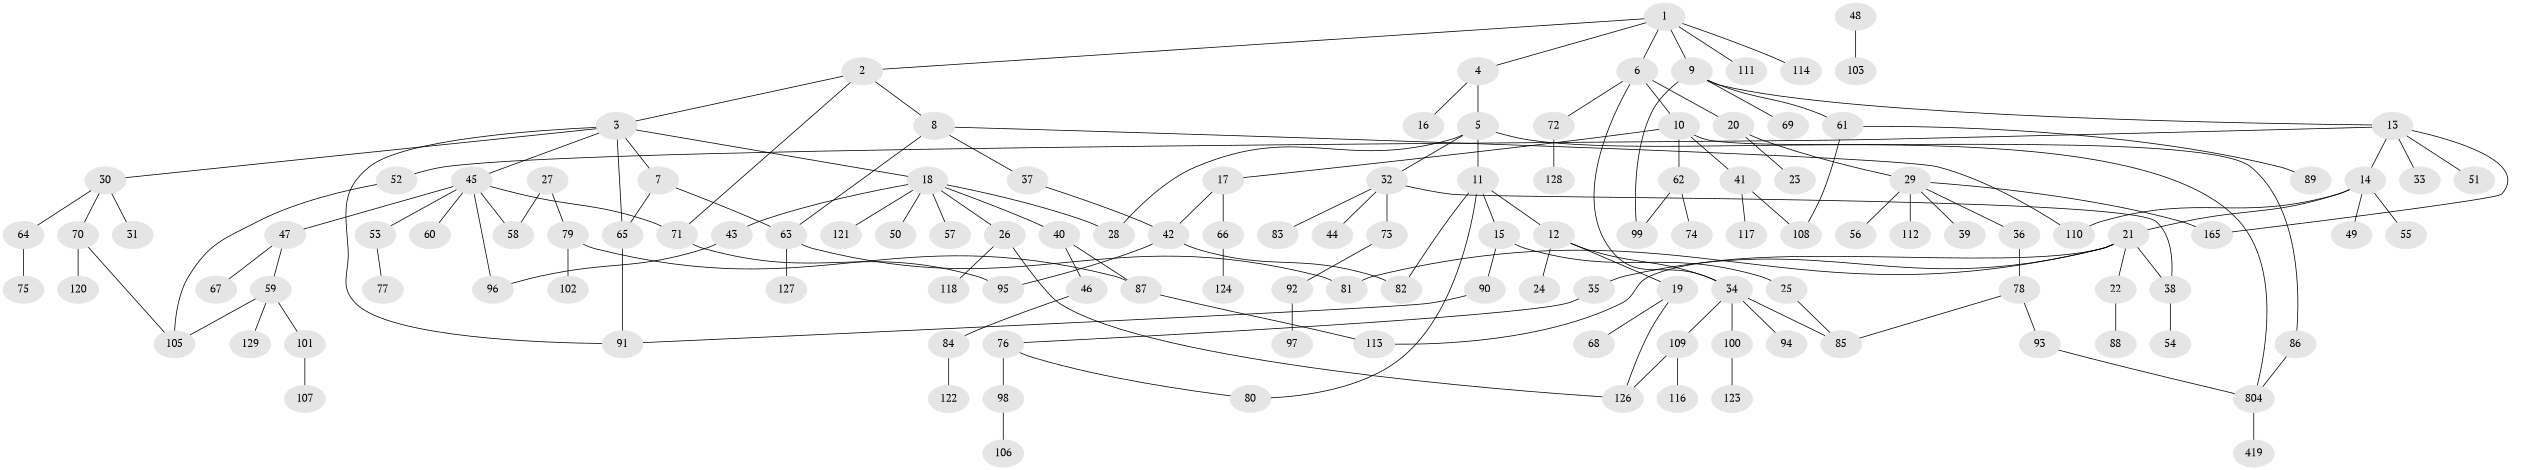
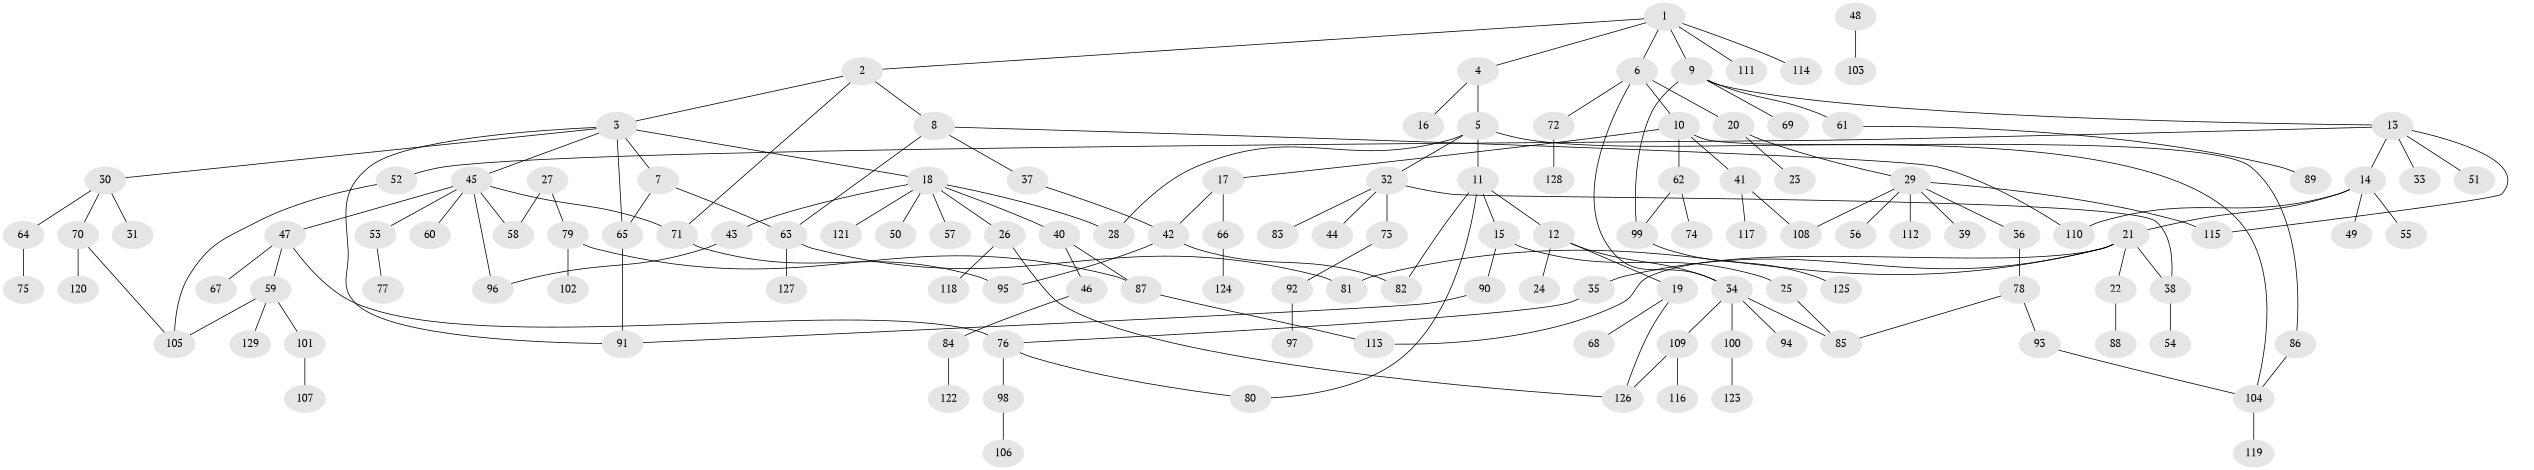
(1827, 182) -> (1856, 208)
(2212, 235) -> (2212, 235)
none -> (1841, 290)
none -> (629, 326)
(2254, 399) -> (2254, 399)
(2254, 453) -> (2254, 453)
